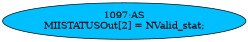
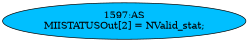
(124, 21) -> (124, 21)
